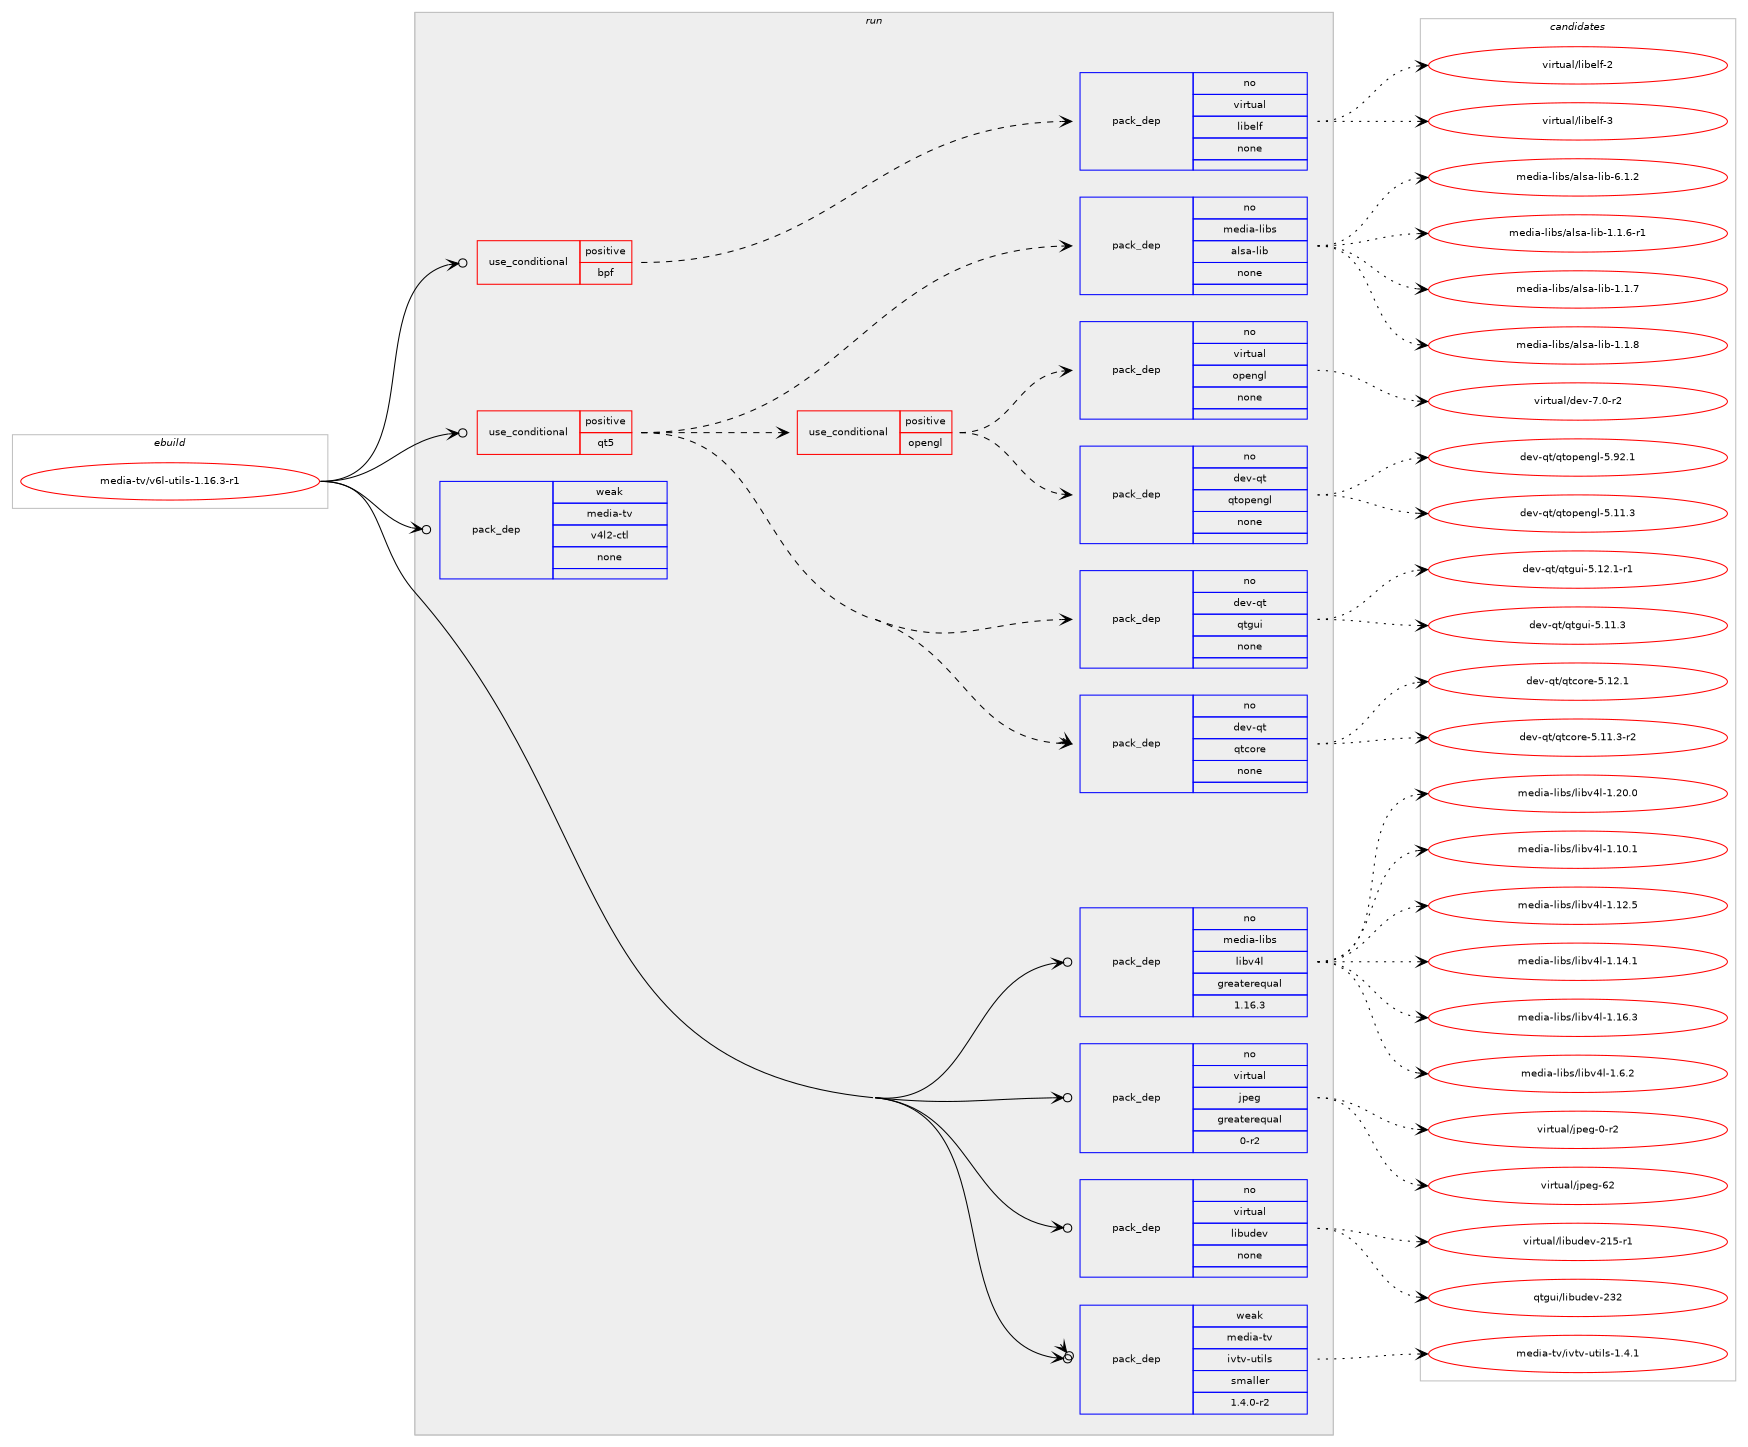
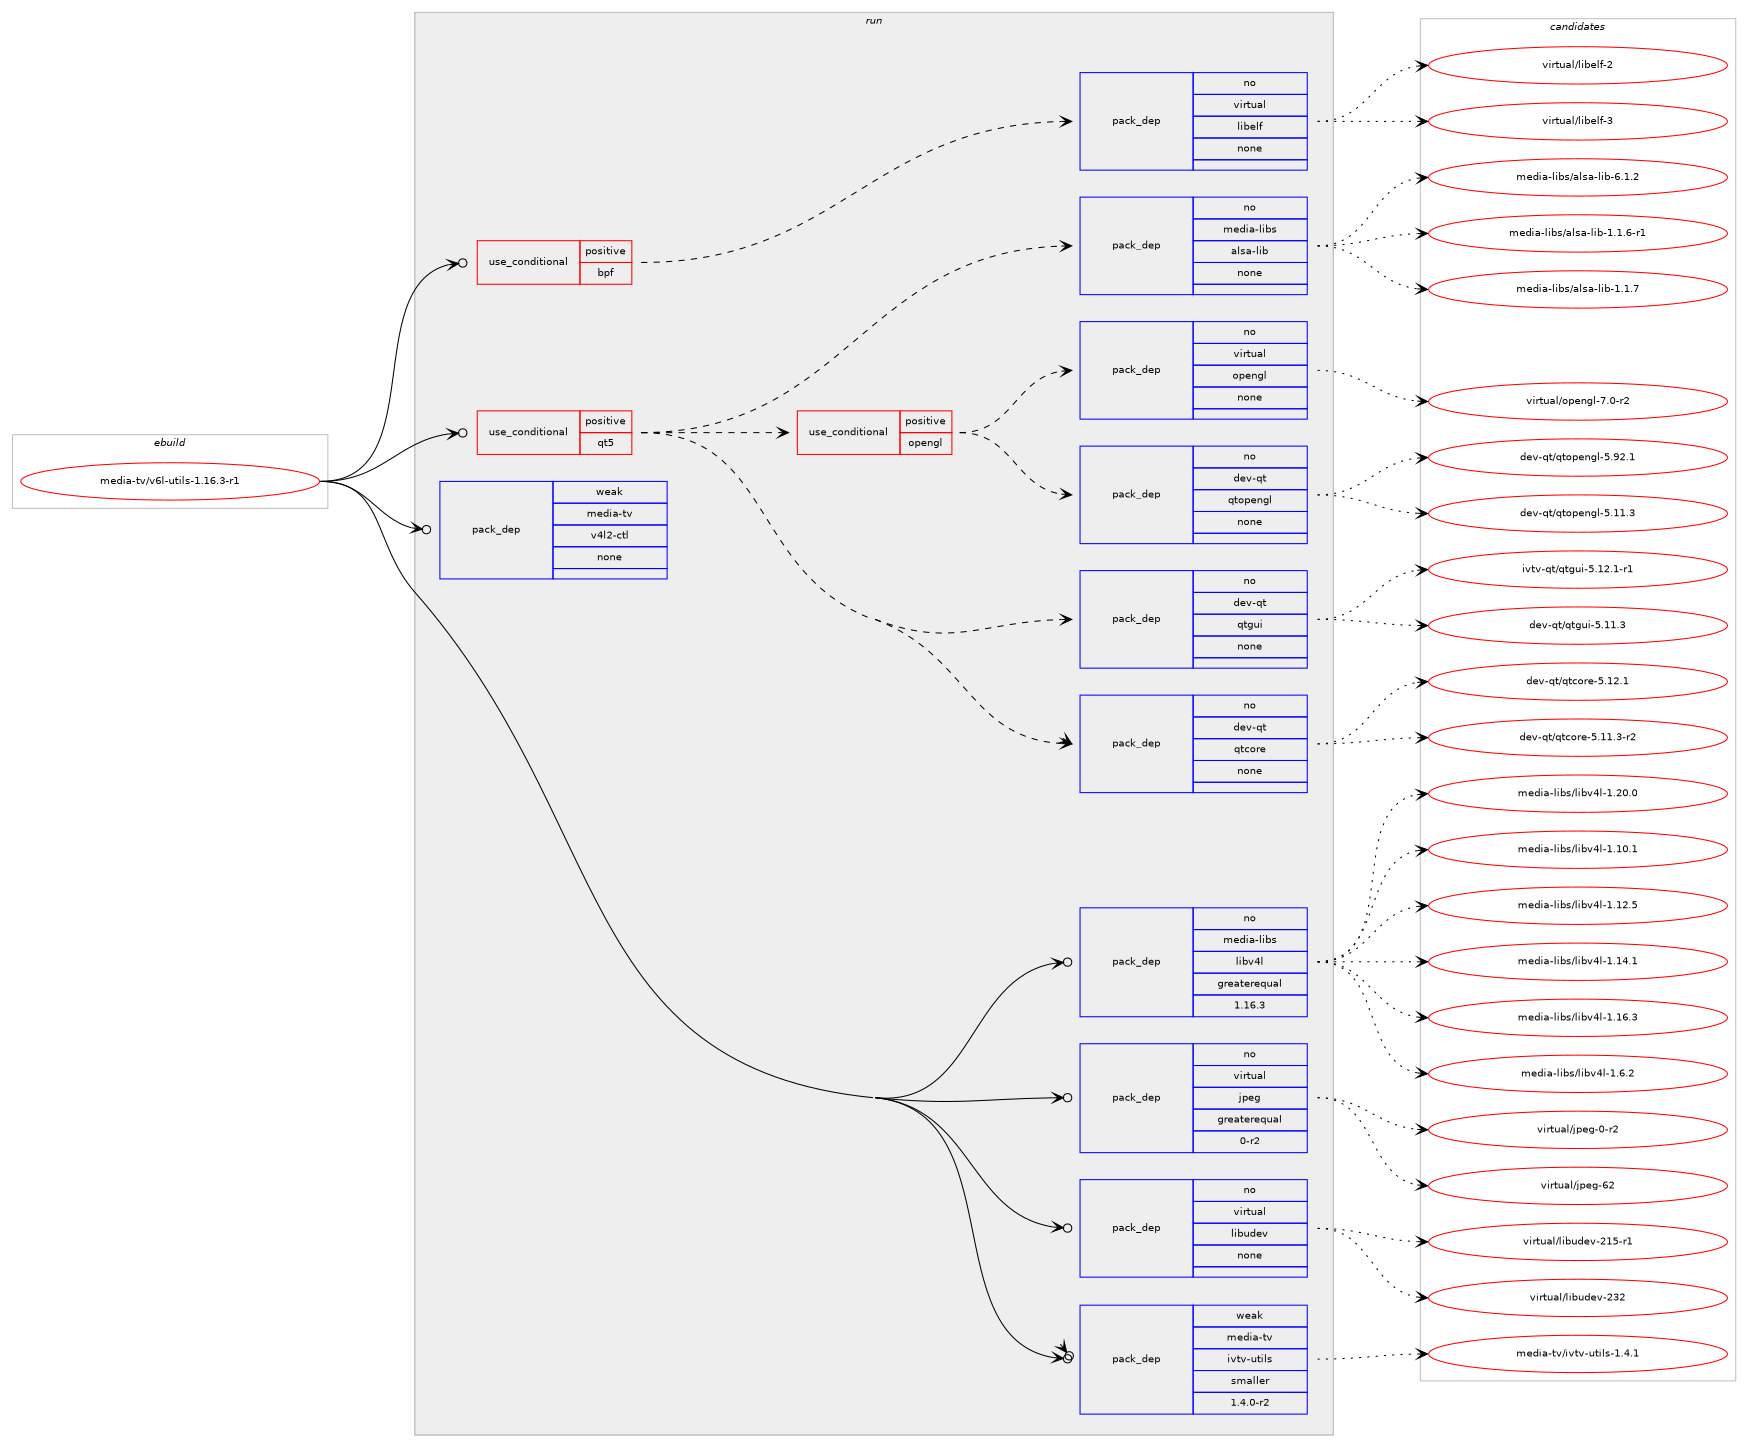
(1578, 345) -> none
(1578, 402) -> (1578, 402)
(1578, 570) -> (1578, 570)
(1578, 1298) -> (1578, 1298)
